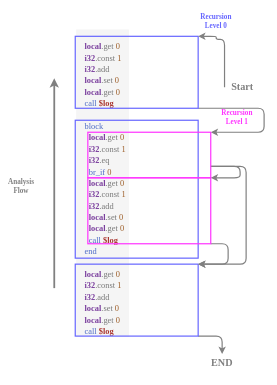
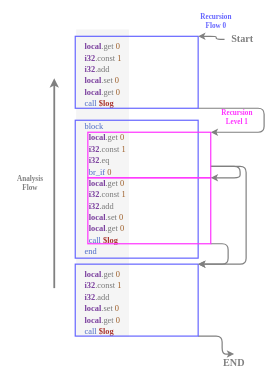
(216, 21) -> (216, 21)
(243, 87) -> (243, 39)
(21, 186) -> (30, 183)
(222, 363) -> (234, 363)
